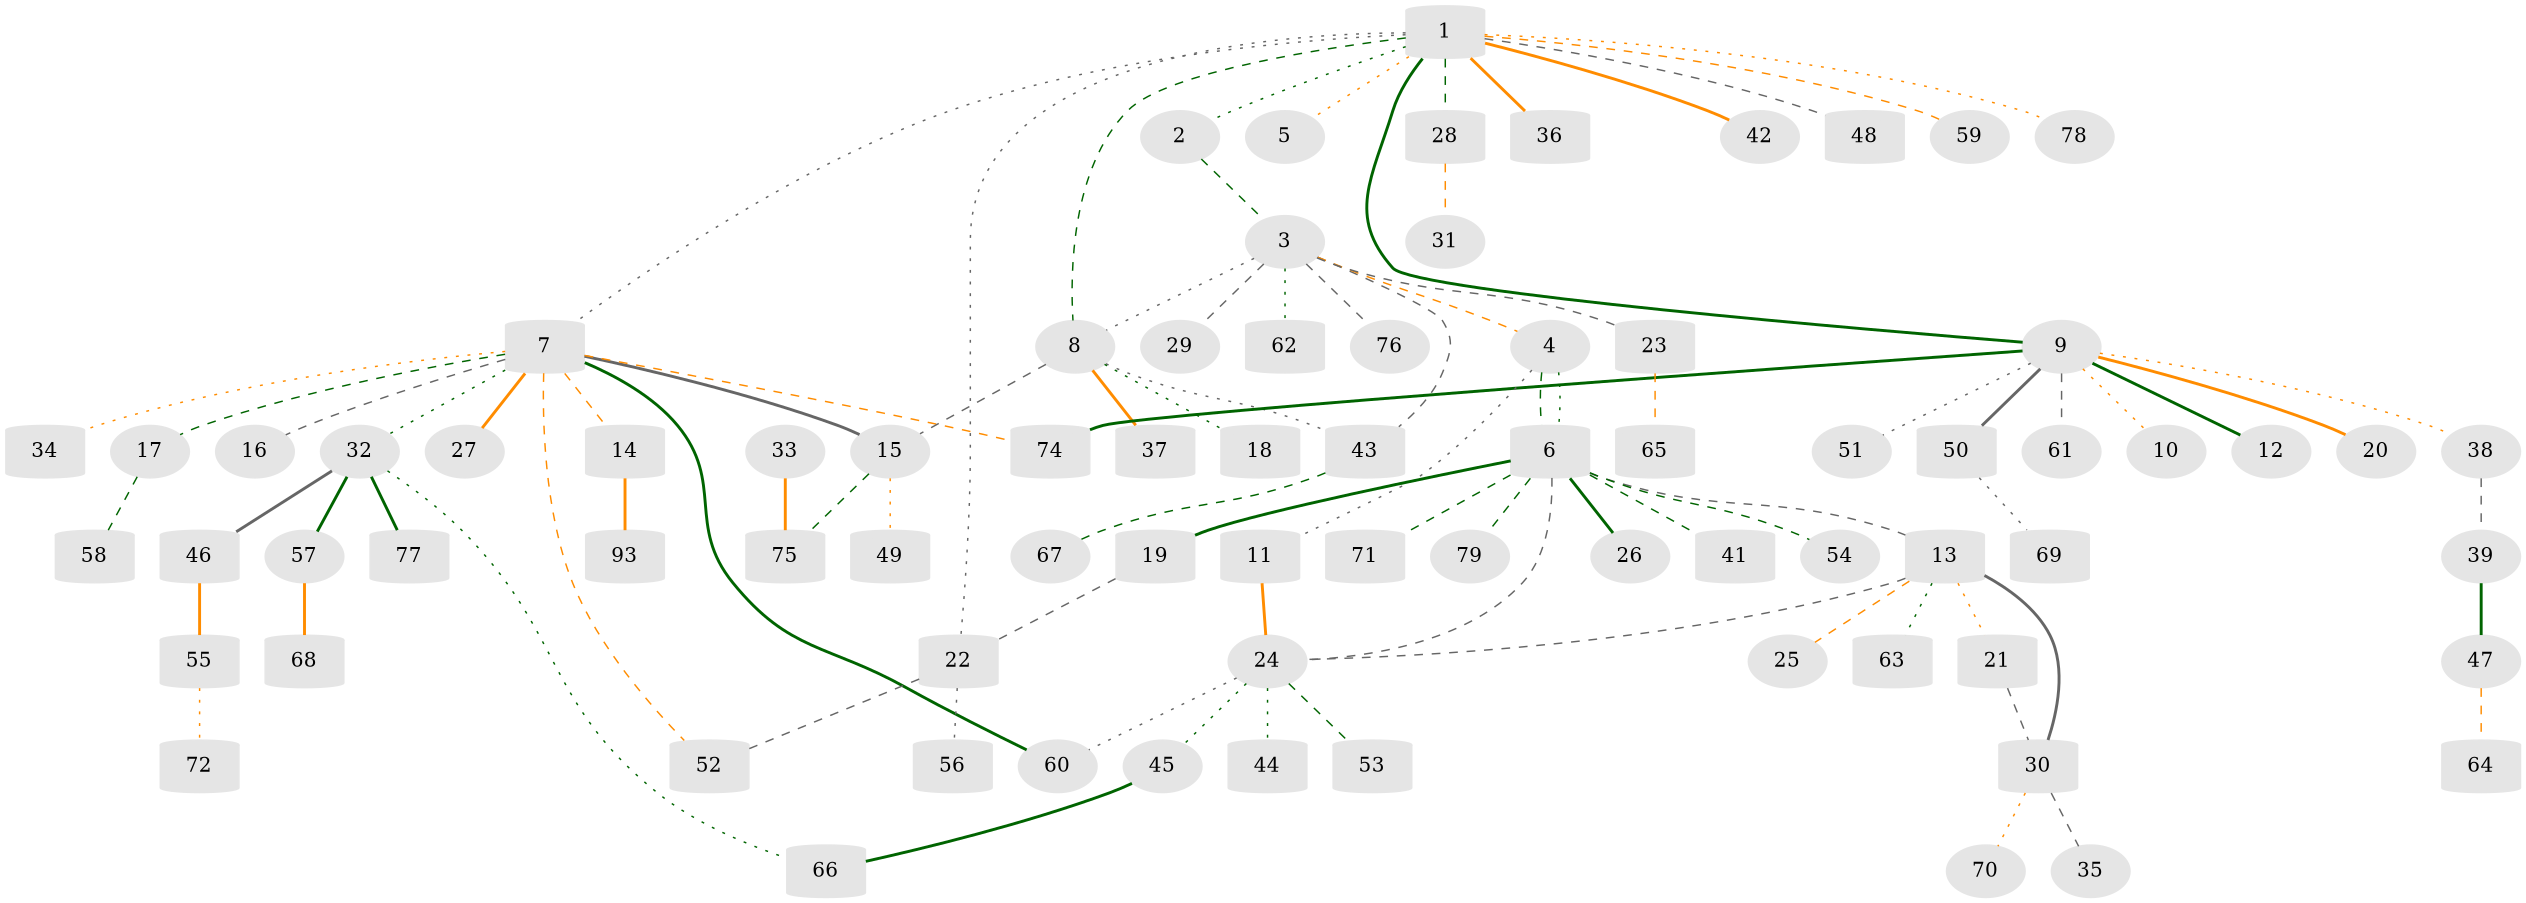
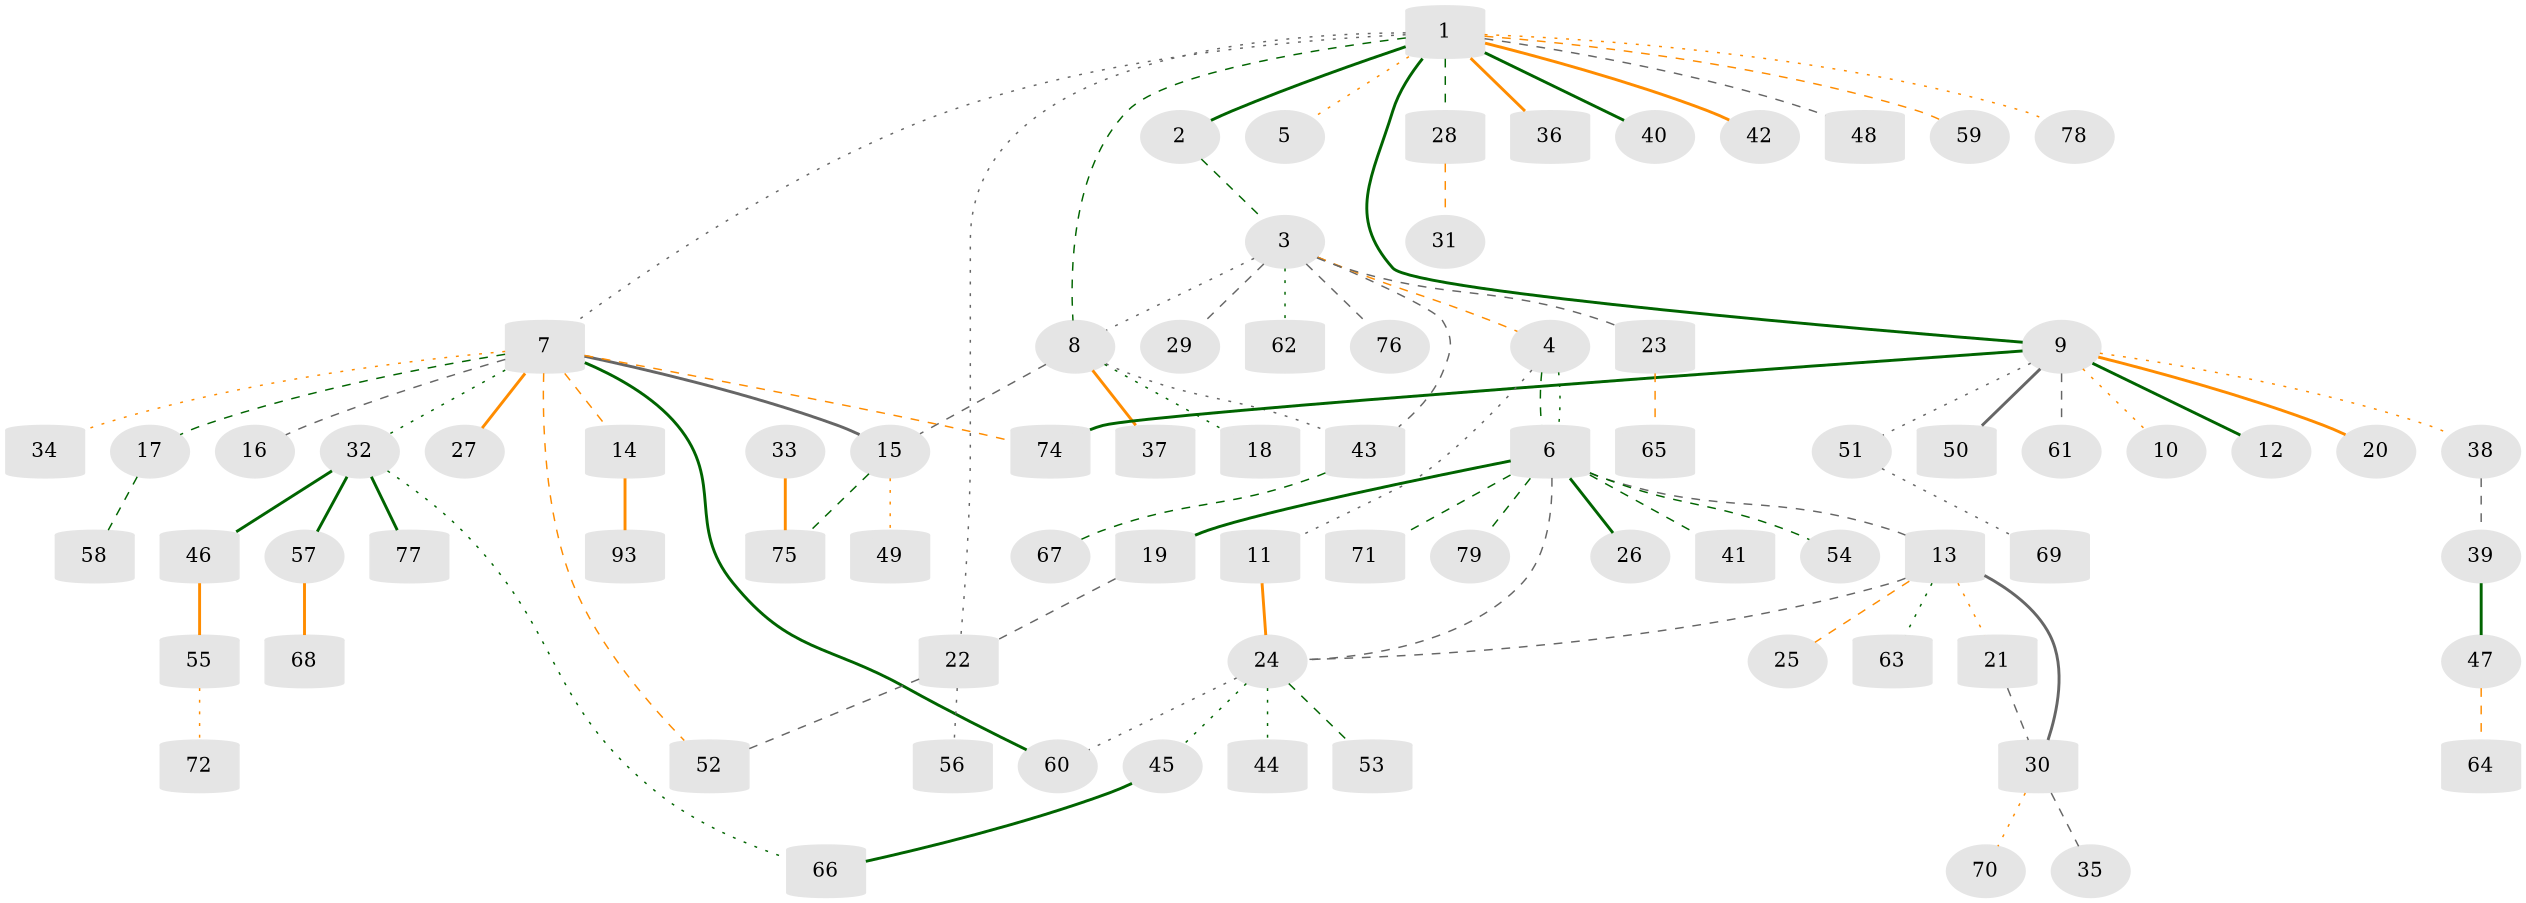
(1308, 81) -> (1308, 81)
none -> (1655, 137)
(284, 501) -> (284, 501)
(2003, 504) -> (1946, 502)
